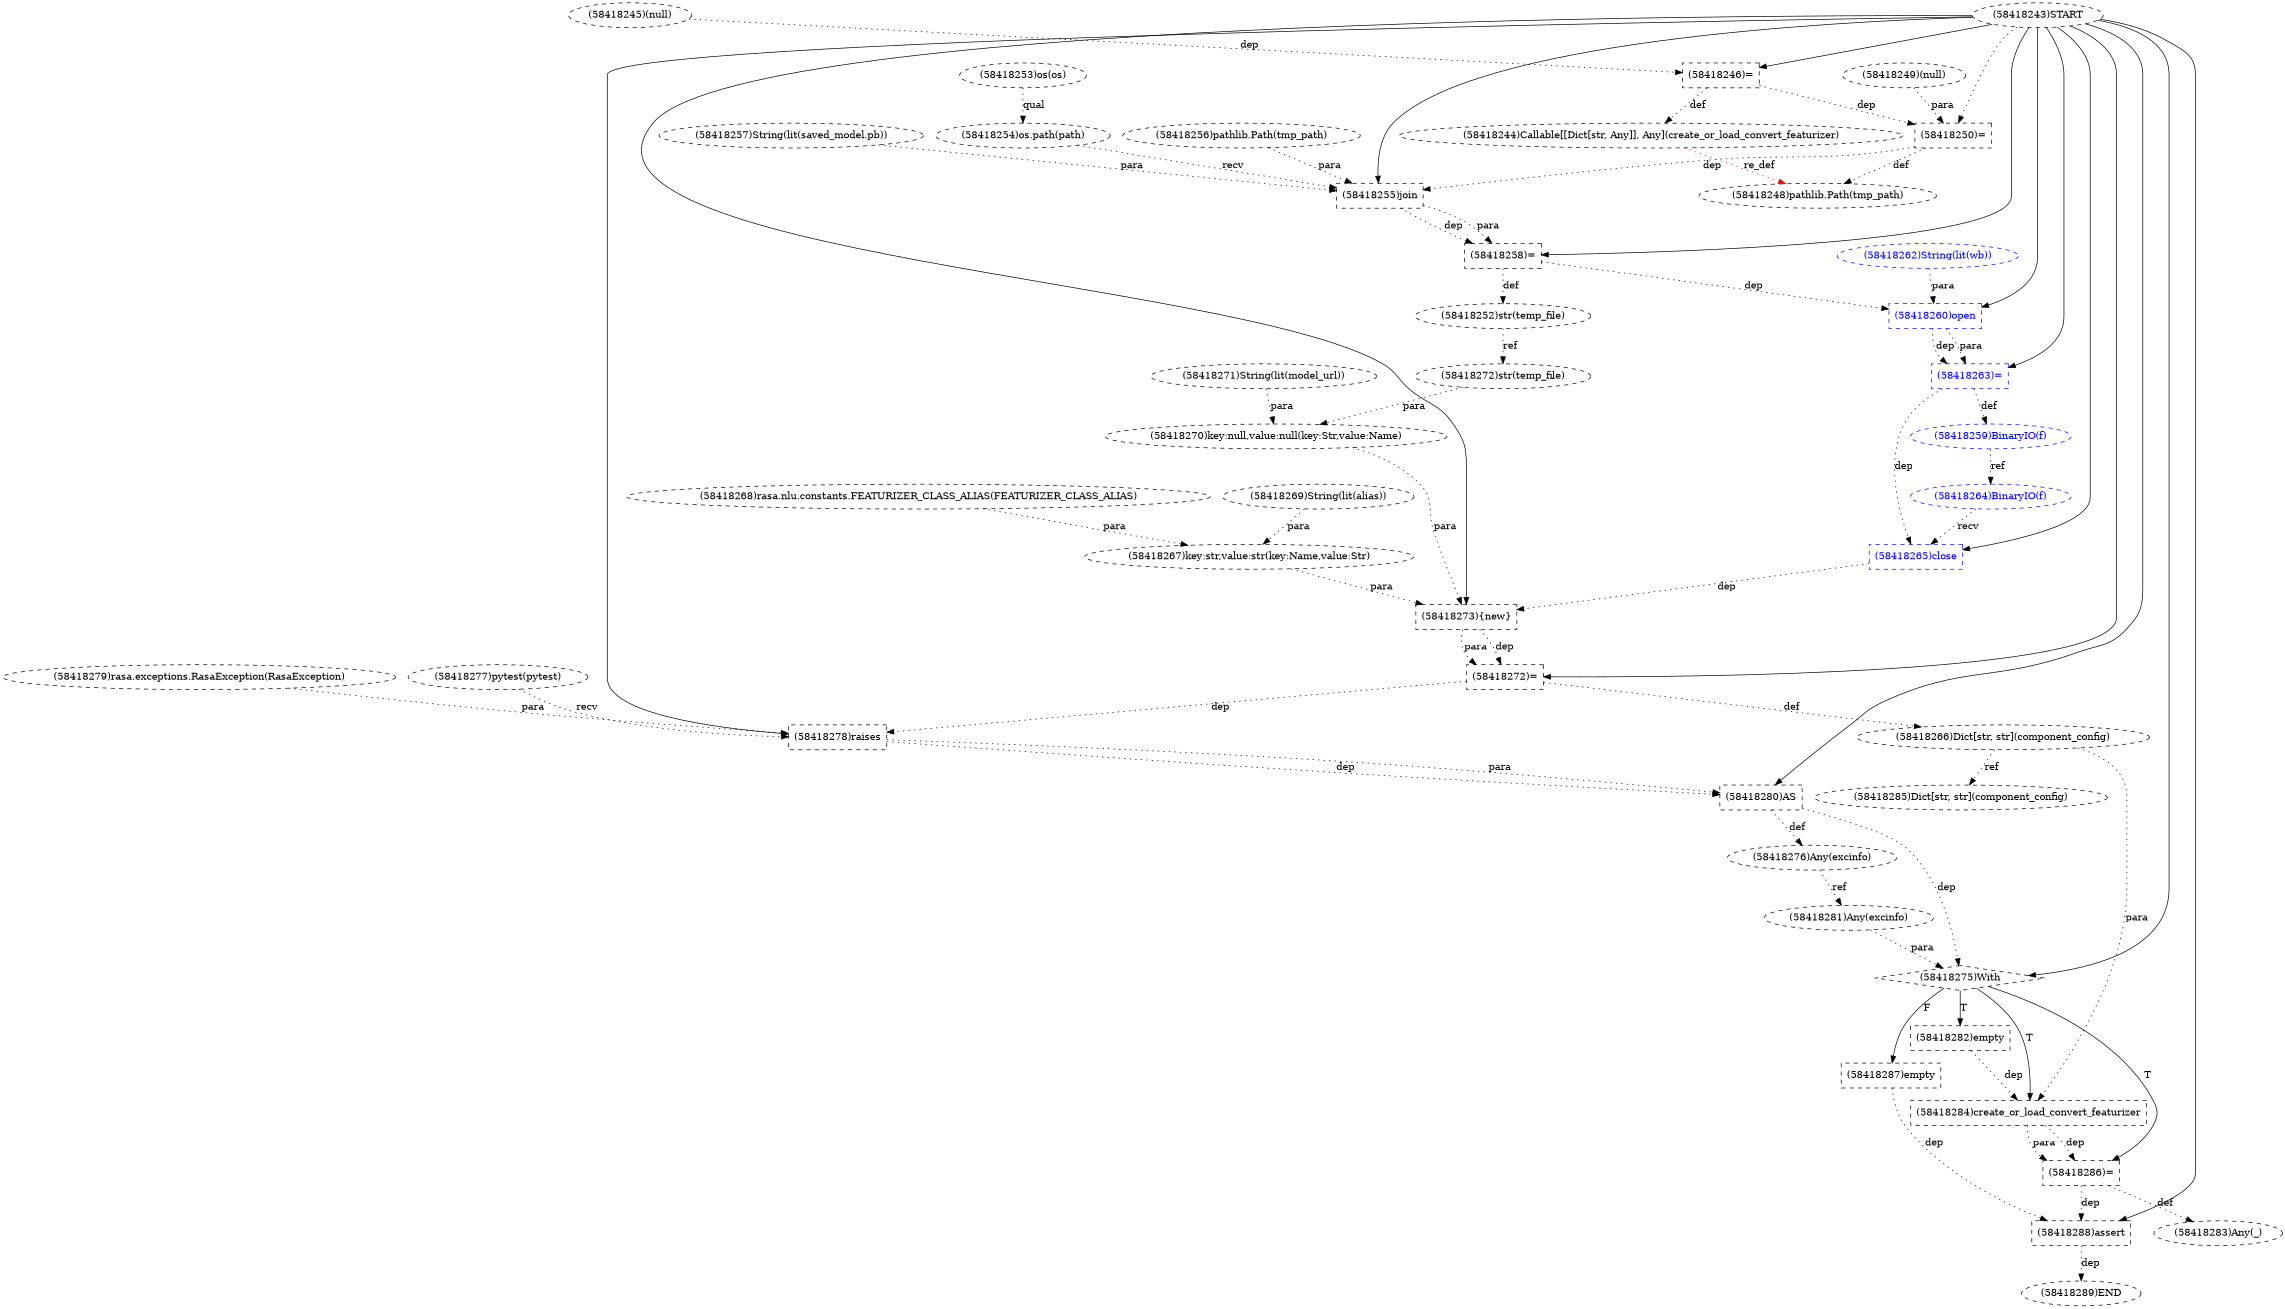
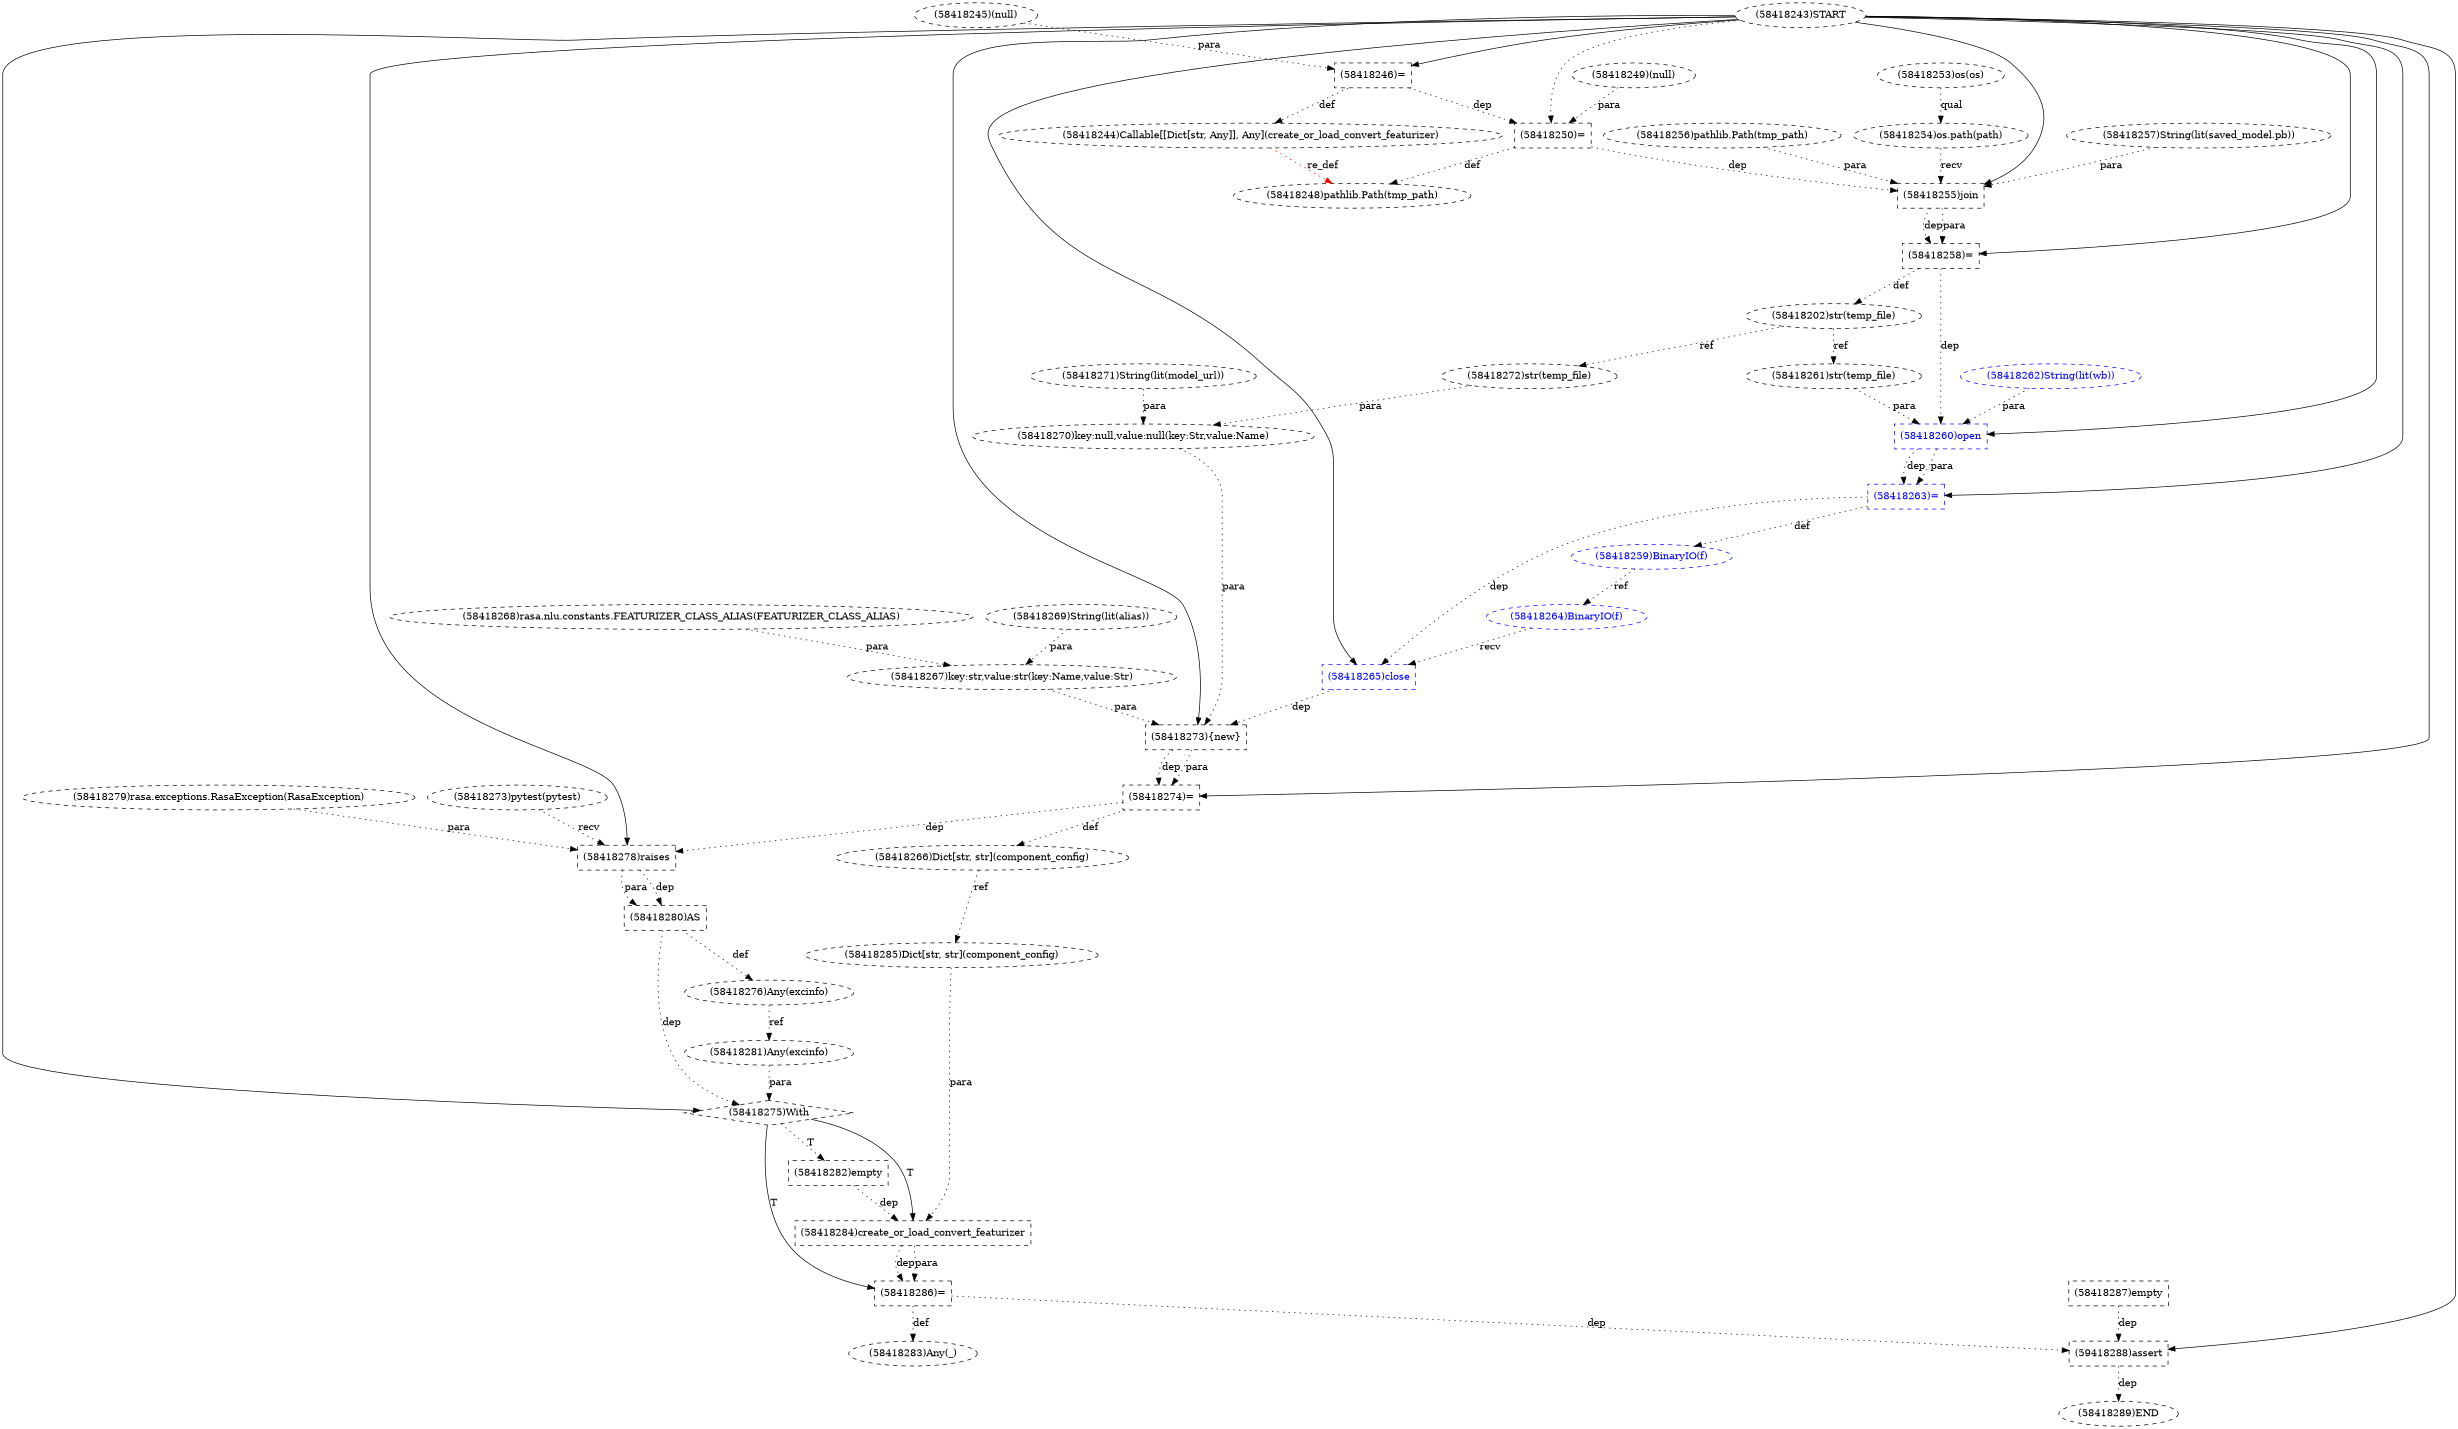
(1249, 45) -> (1209, 45)
(1503, 316) -> (1834, 316)
none -> (1834, 376)
(2143, 506) -> none
(498, 677) -> (517, 797)
(1505, 677) -> (1161, 797)
(2124, 919) -> (950, 1094)
(1960, 1005) -> (800, 1140)
(1911, 1017) -> none
(2081, 1233) -> (2119, 1354)
